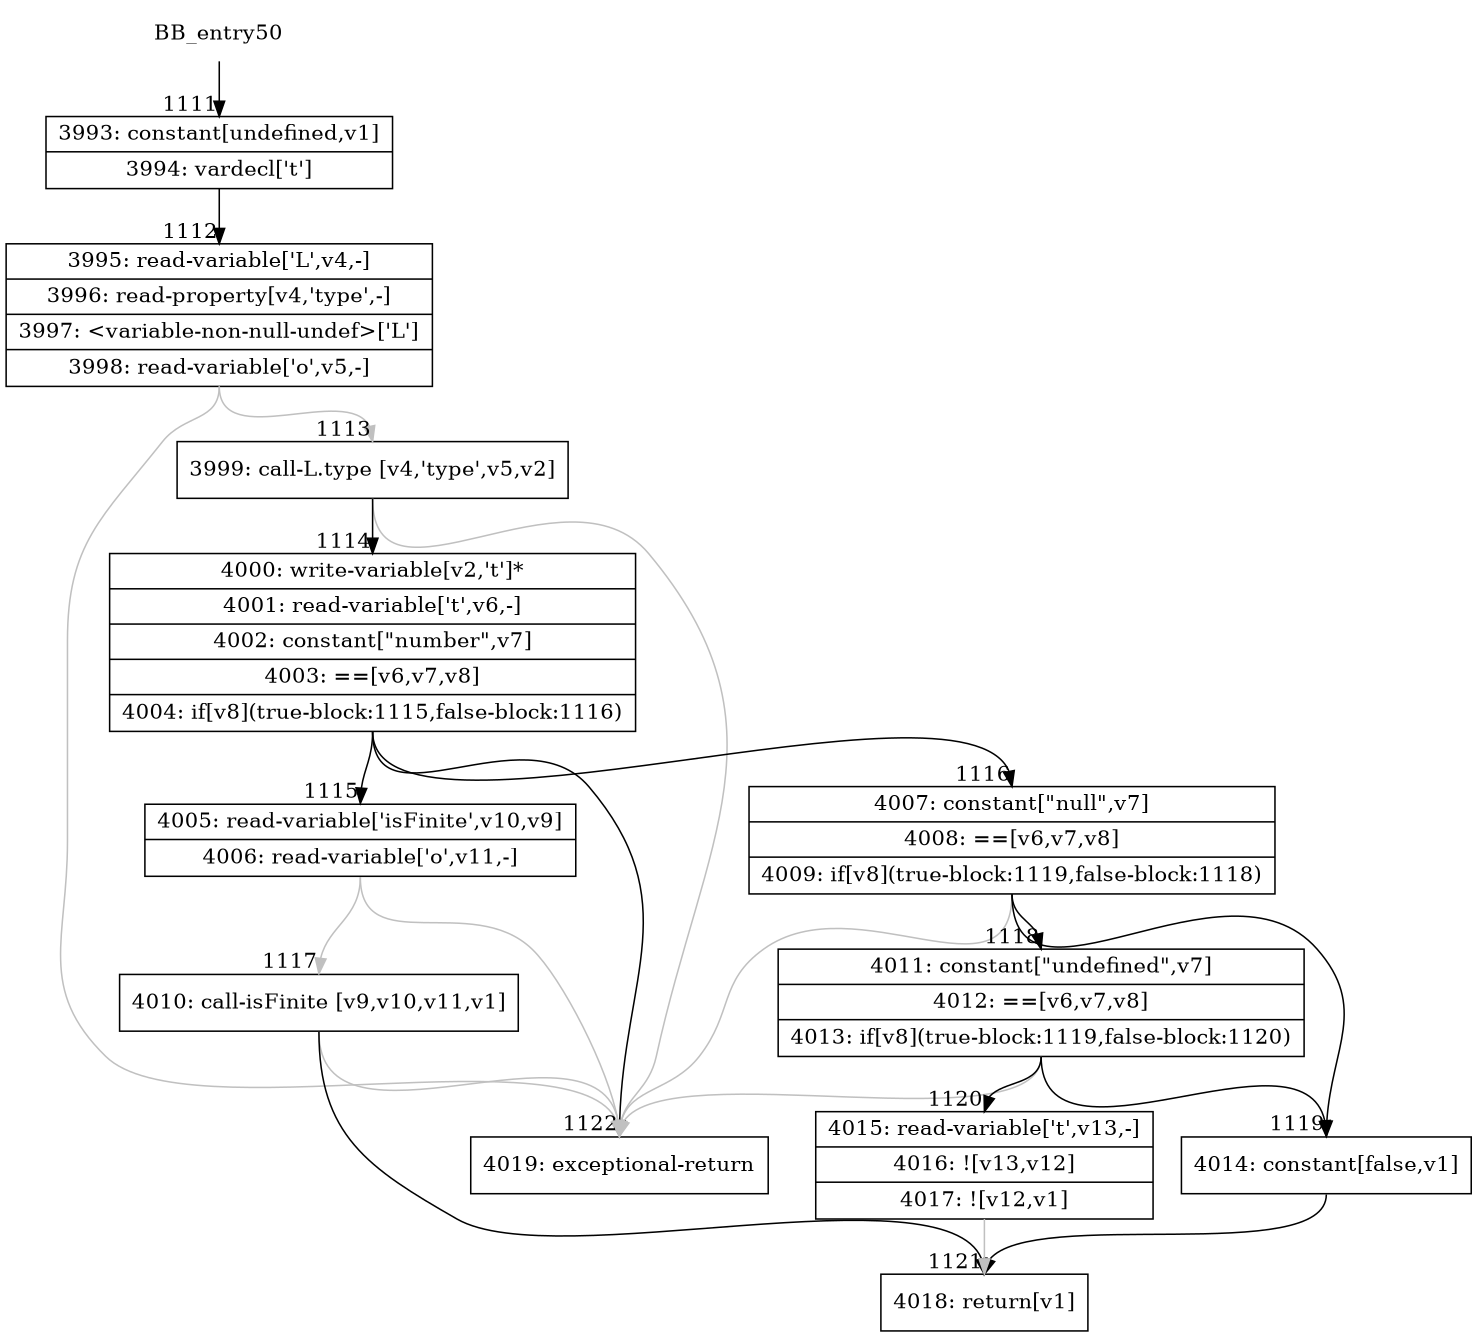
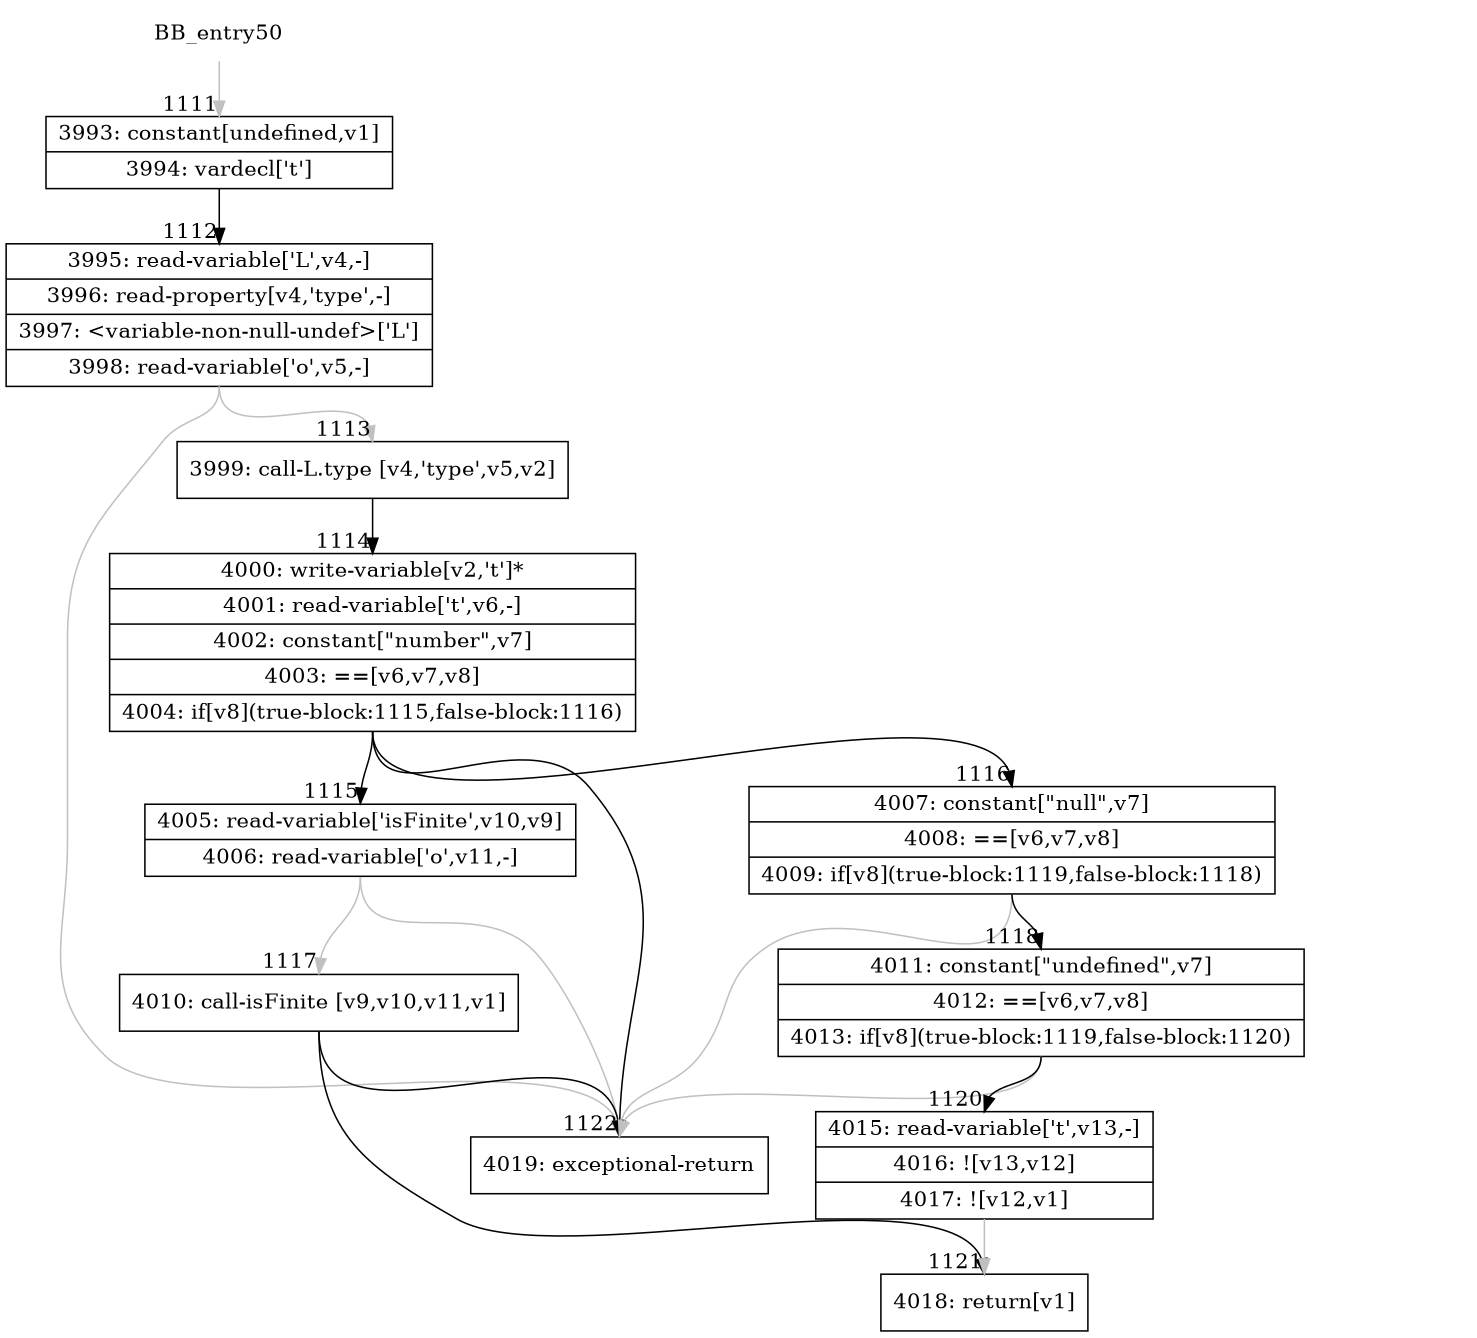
(219, 81) -> (219, 81)
(718, 678) -> none
(461, 1085) -> (461, 1085)
(1326, 1165) -> none
